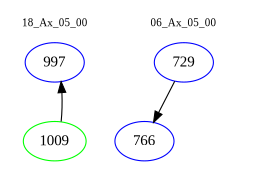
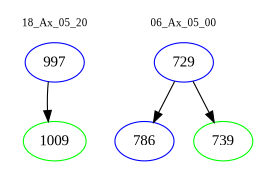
(55, 24) -> (55, 24)
(62, 107) -> (47, 96)
(144, 141) -> (144, 141)
none -> (223, 141)
